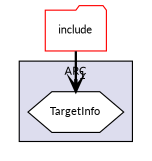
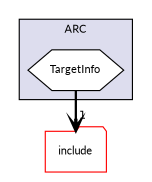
(76, 68) -> (76, 107)
